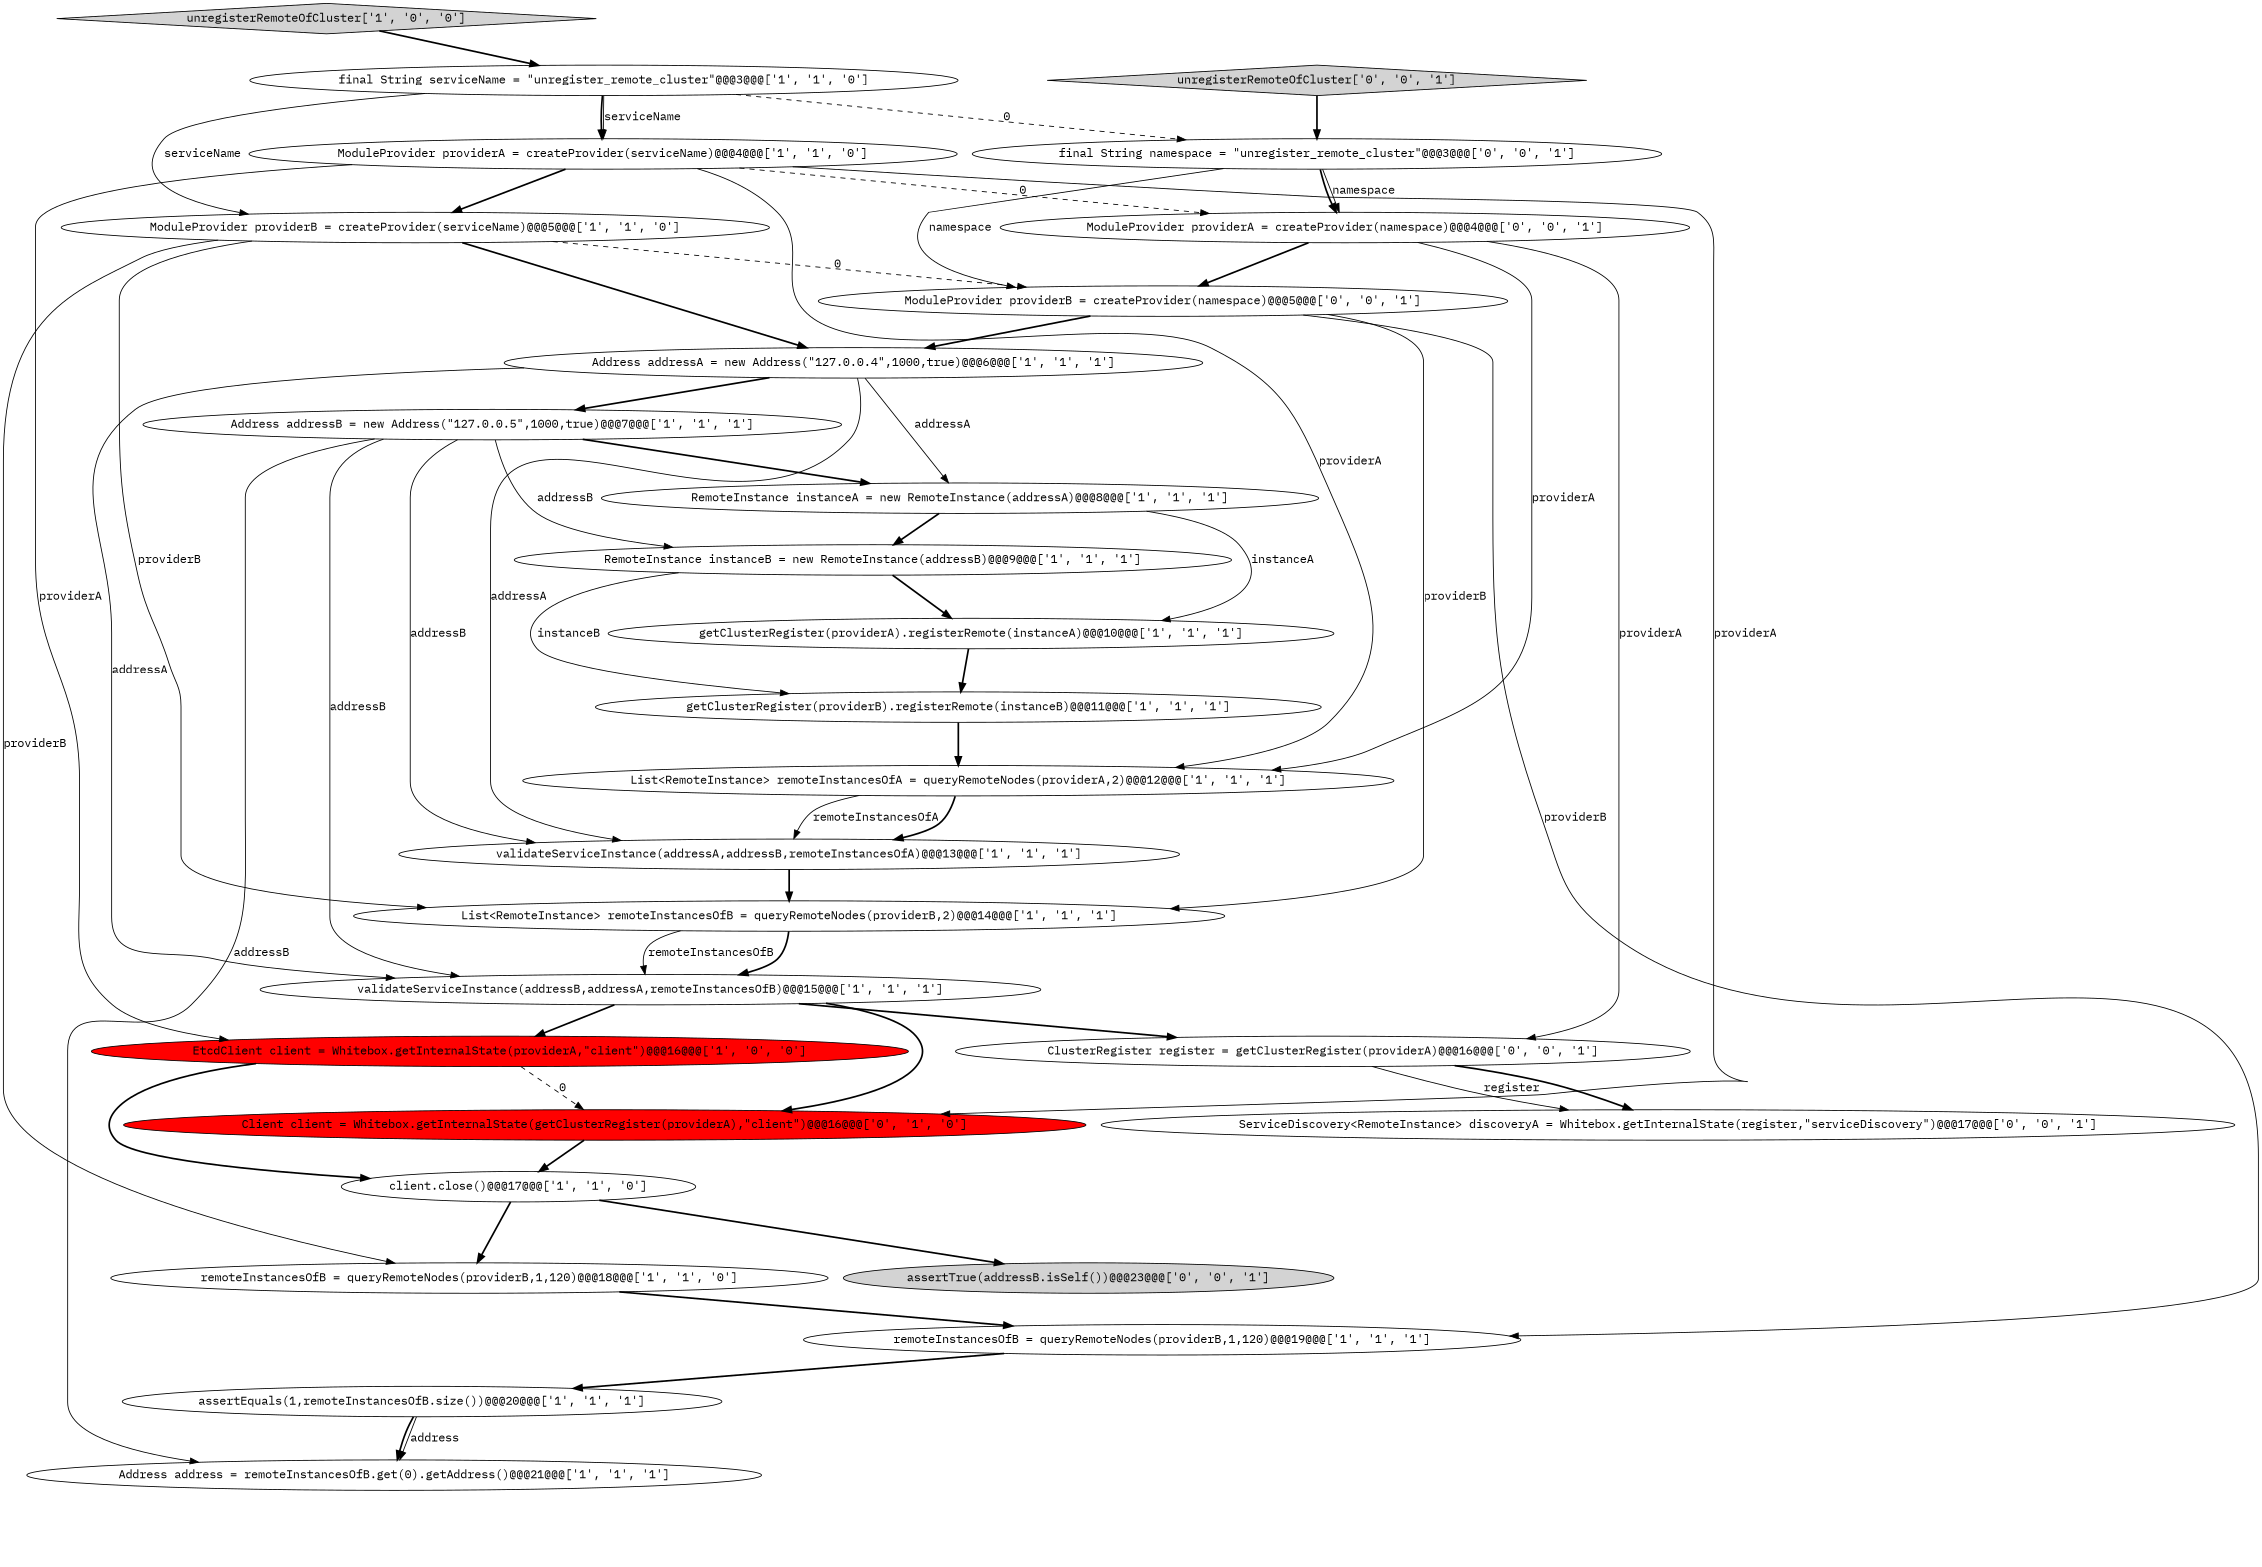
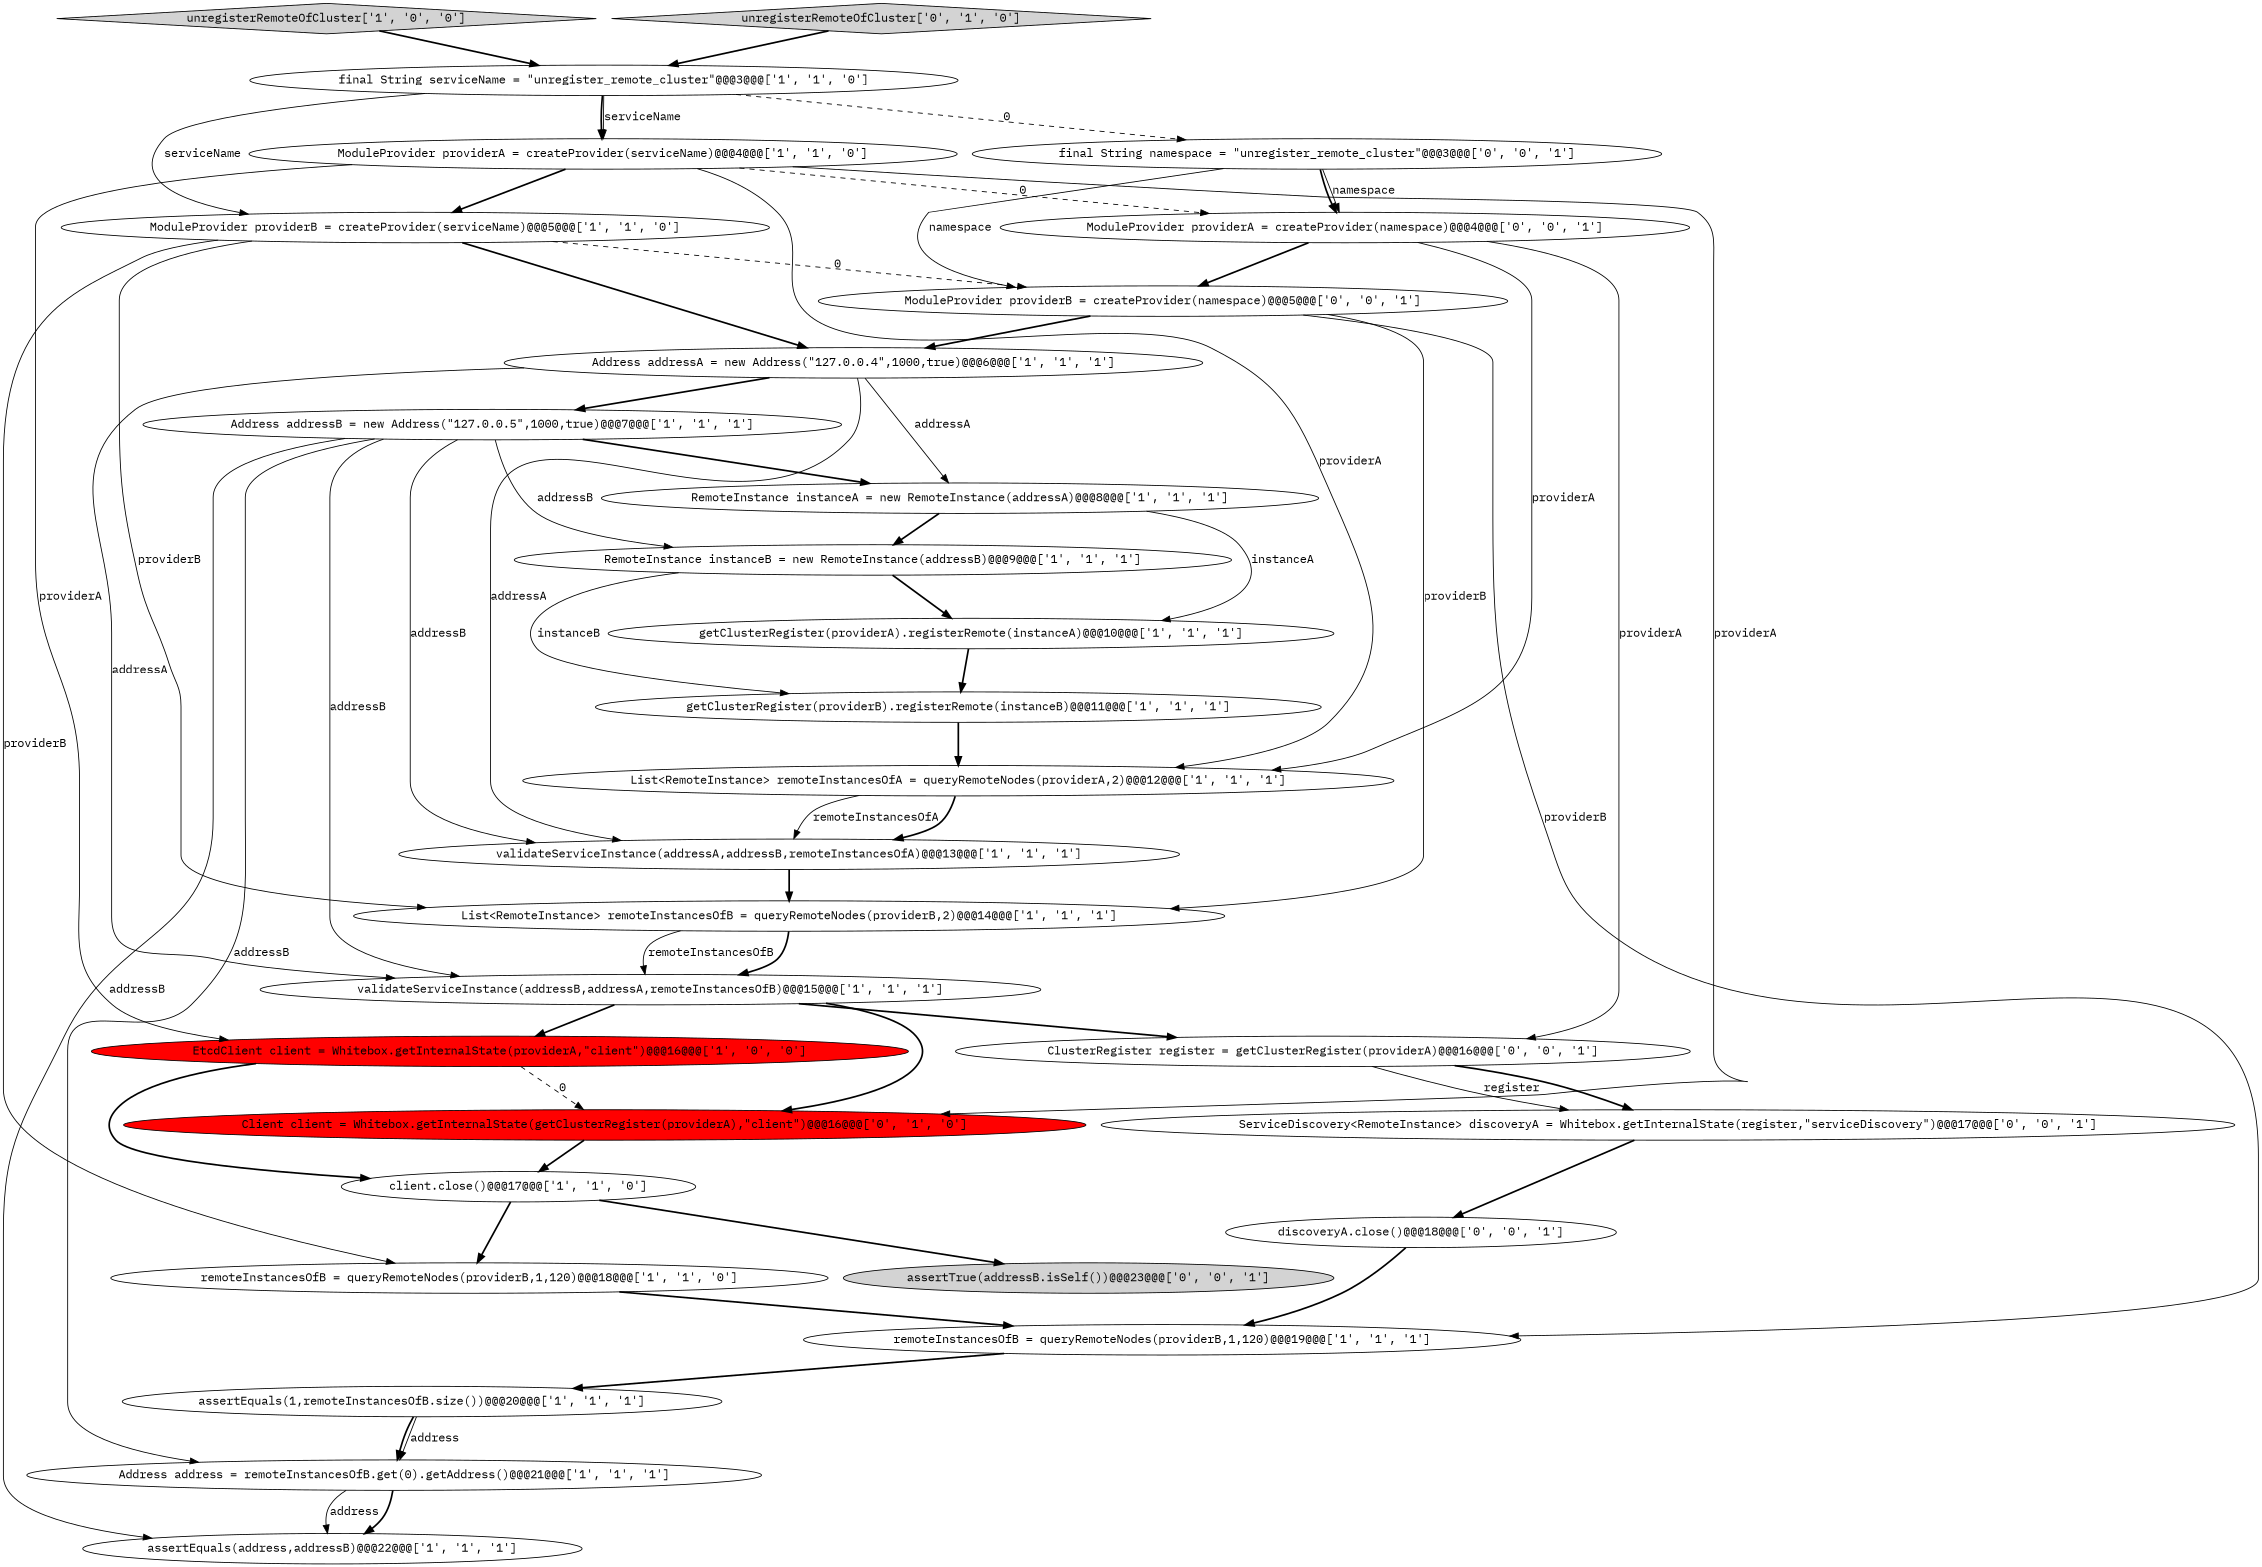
none -> (881, 19)
(1317, 80) -> none
none -> (1421, 1232)
none -> (332, 1549)
